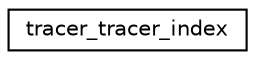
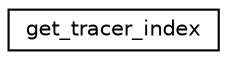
(128, 30) -> (114, 30)
